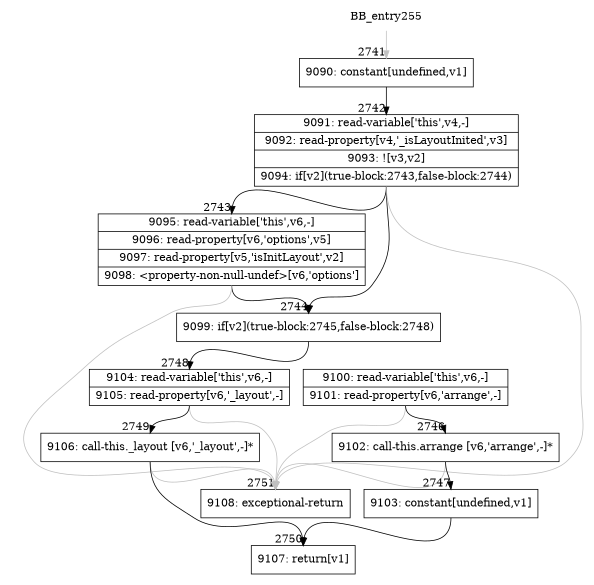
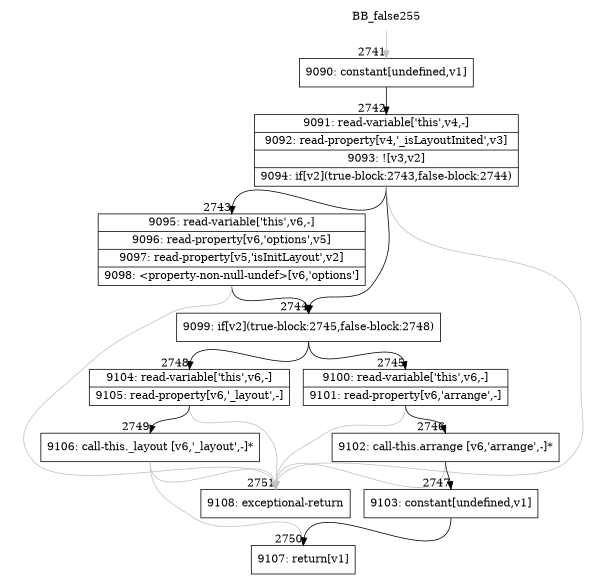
(386, 17) -> (386, 17)
none -> (353, 356)
(214, 525) -> (214, 525)
